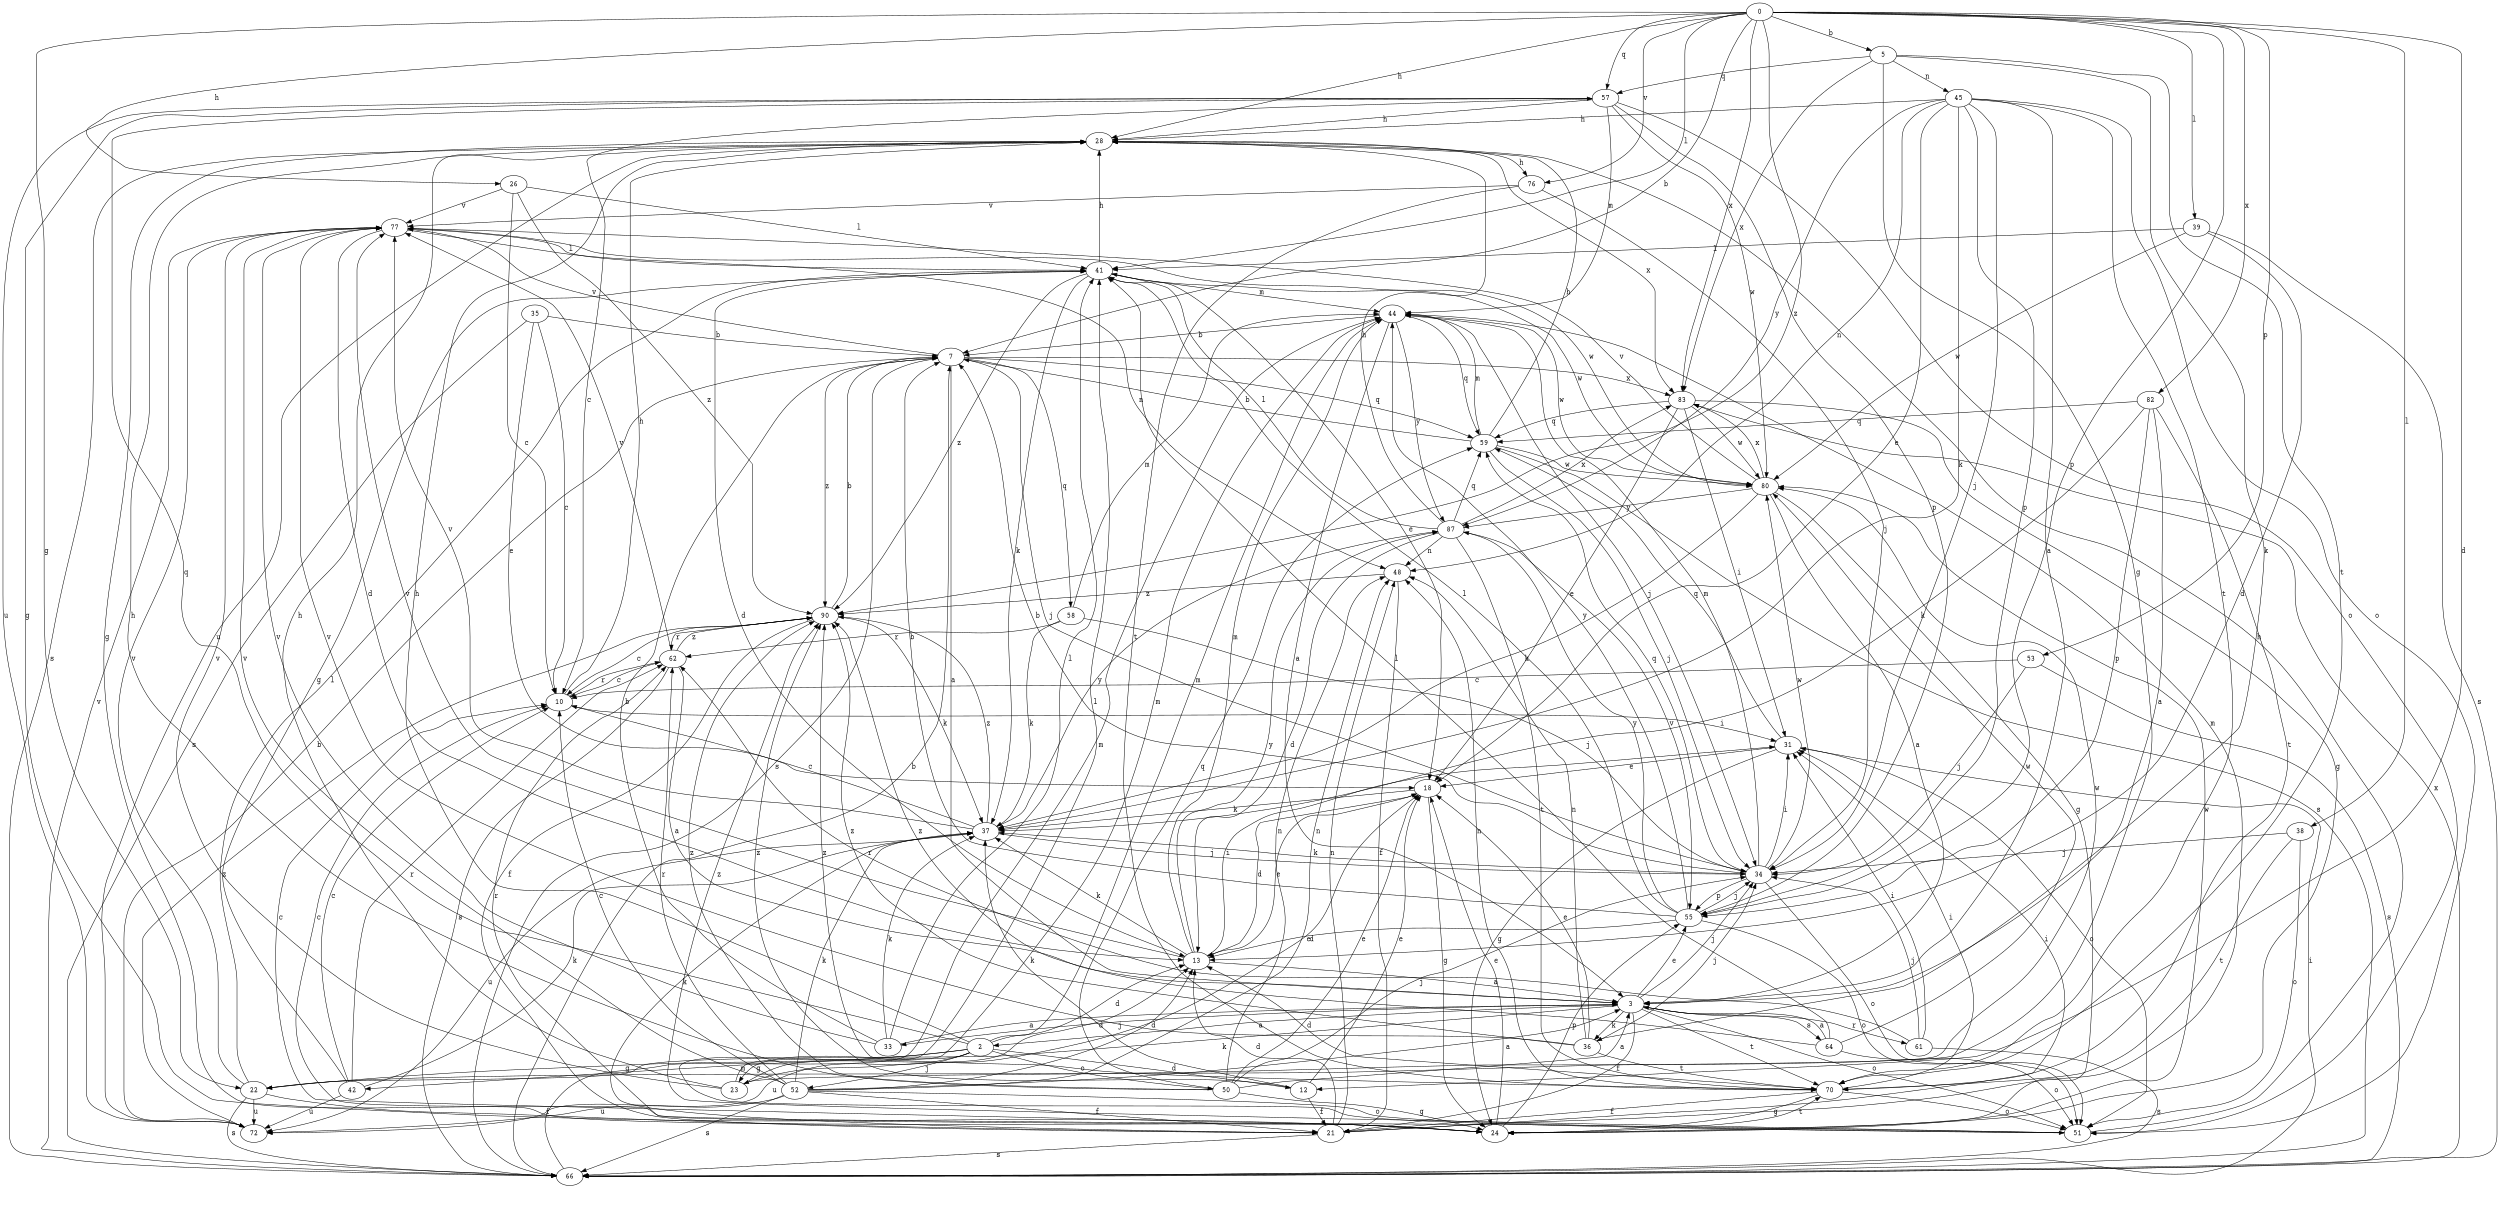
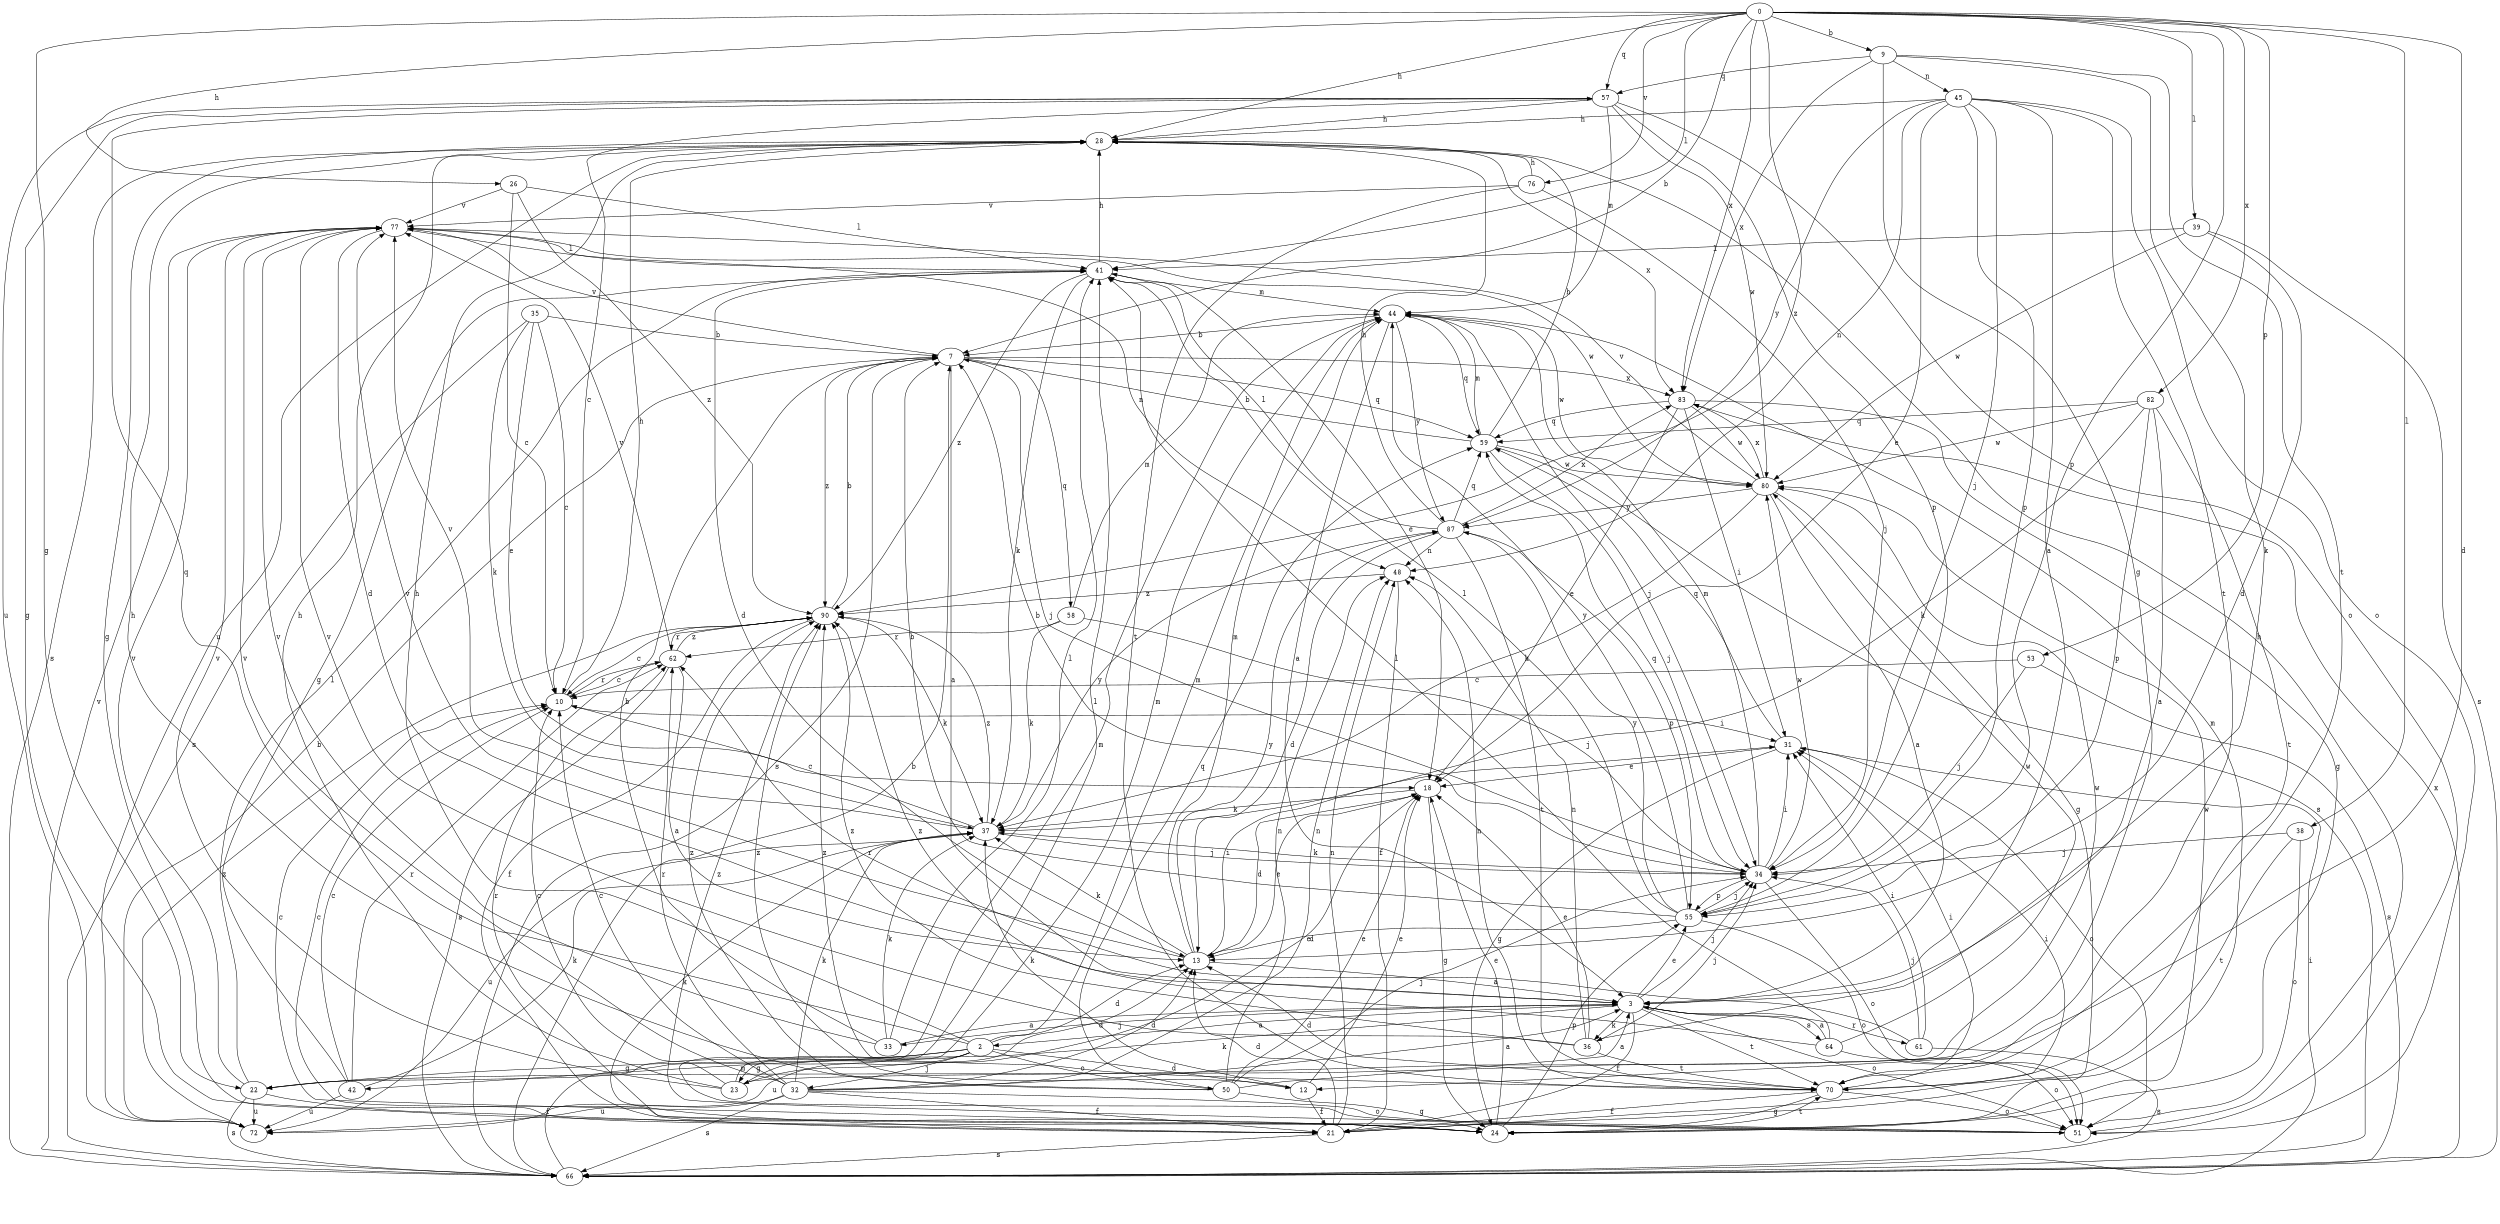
(1883, 55) -> (1883, 55)
(1321, 144) -> (1331, 146)
(1468, 299) -> (1960, 443)
(1692, 660) -> (520, 701)
(1672, 724) -> (1672, 724)
none -> (557, 955)
(795, 1090) -> (795, 1090)
